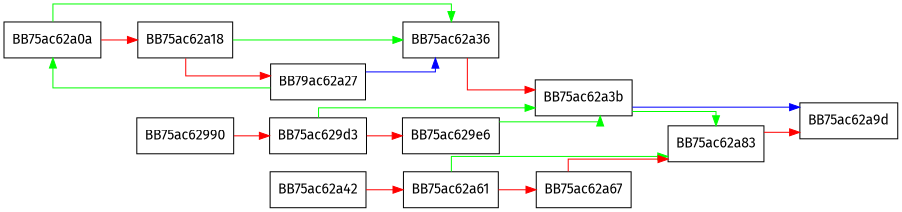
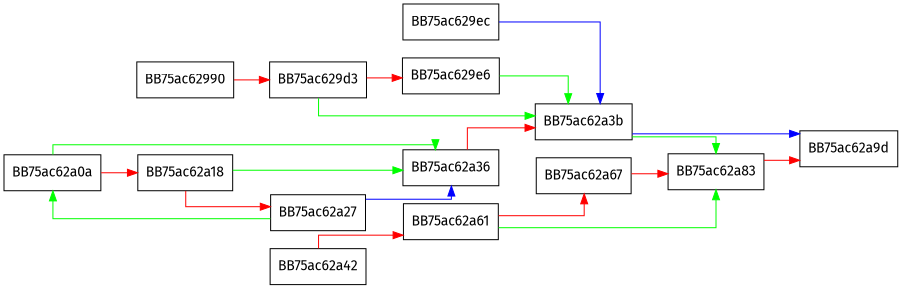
none -> (451, 22)
(318, 82) -> (318, 213)
